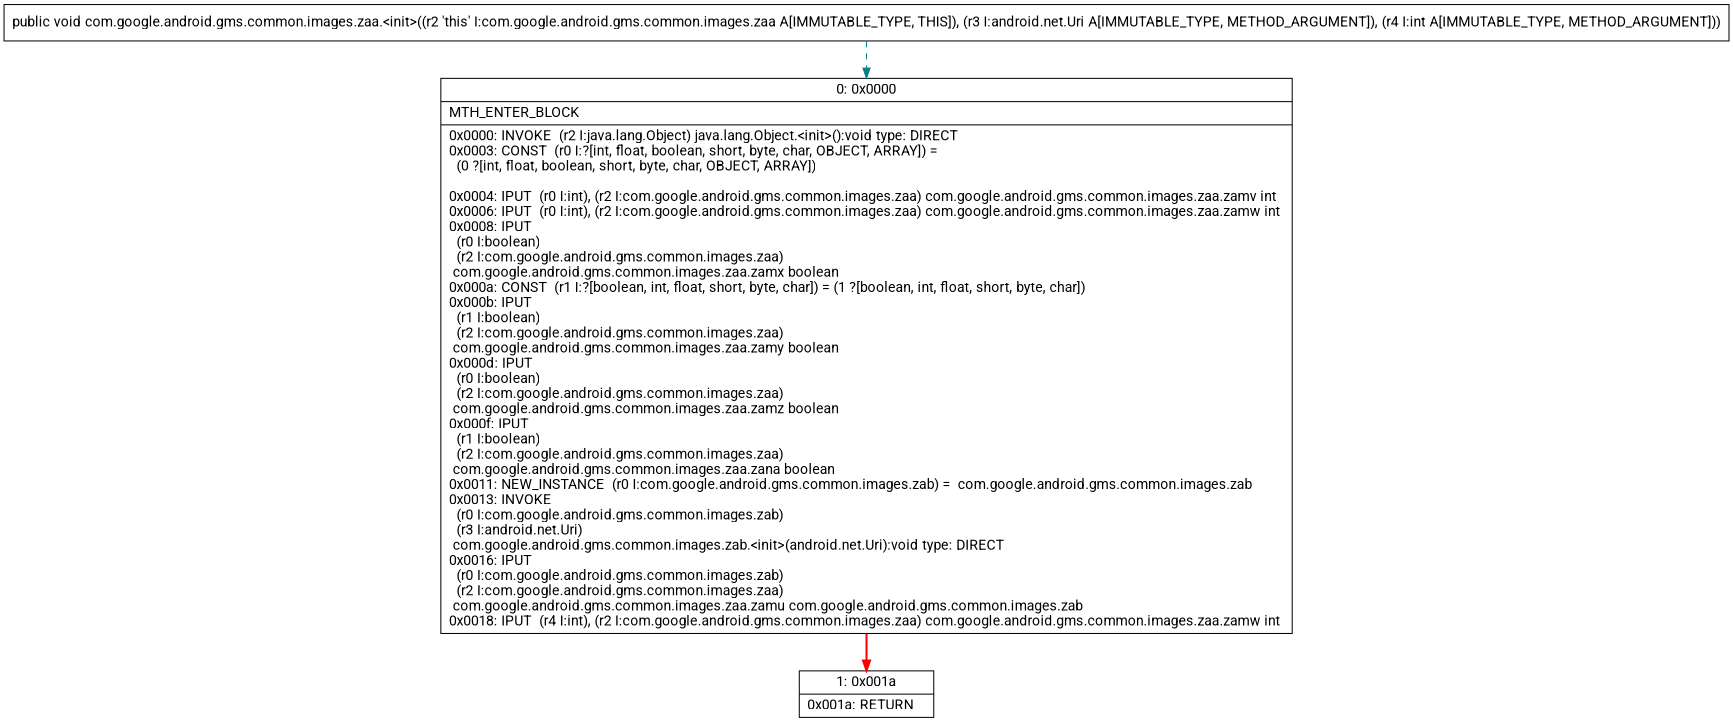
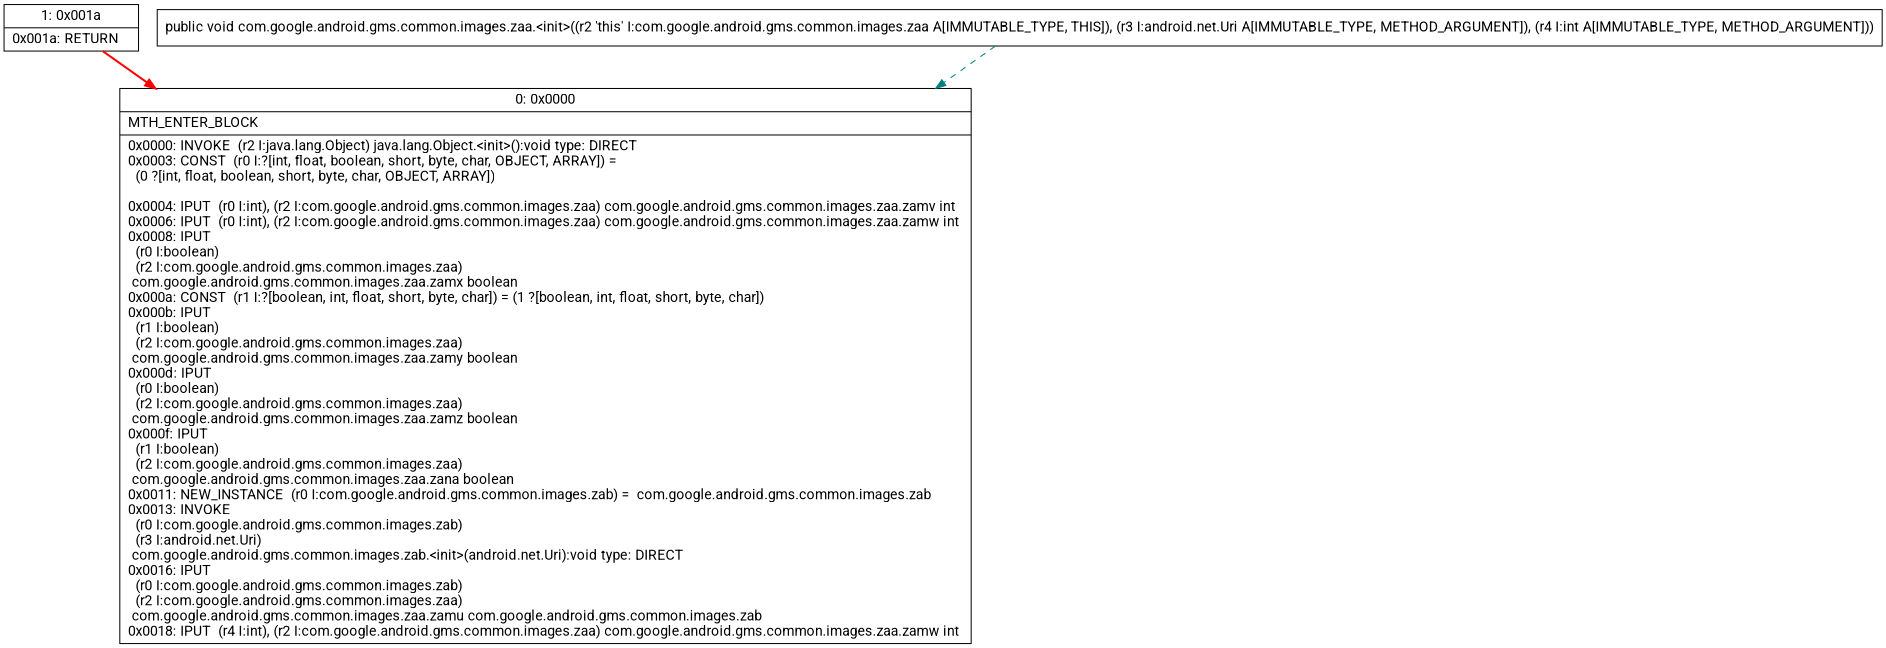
(867, 647) -> (125, 67)
